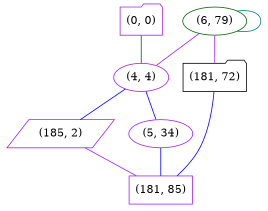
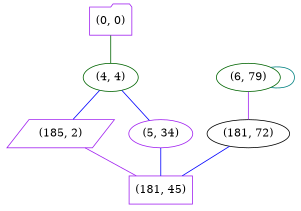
(178, 49) -> none
(141, 77) -> (111, 77)
(215, 77) -> (248, 134)
(161, 190) -> (161, 190)
